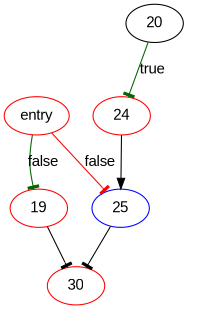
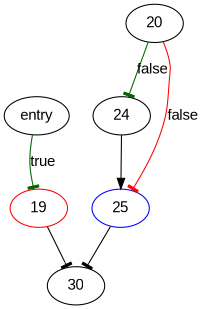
(153, 70) -> (153, 70)
(37, 116) -> (37, 116)
(122, 116) -> (122, 116)
(77, 160) -> (165, 117)
(43, 162) -> (43, 162)
(76, 286) -> (76, 286)
